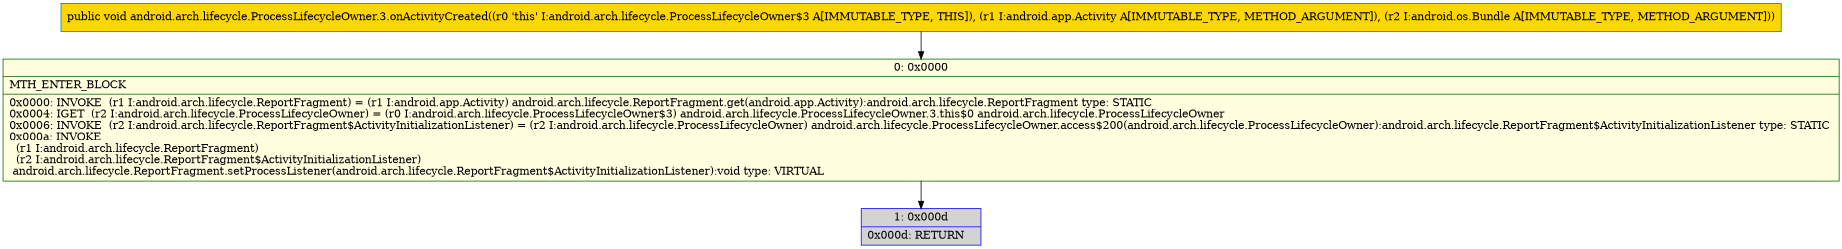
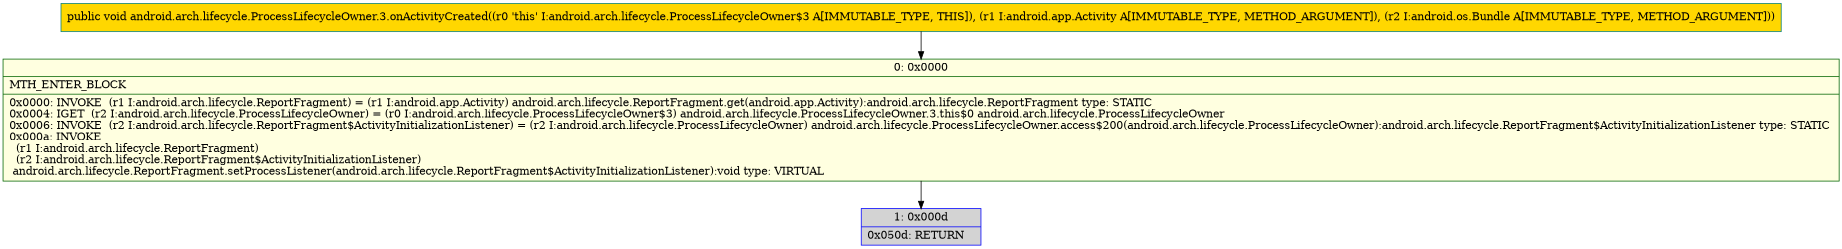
(921, 236) -> (921, 236)
